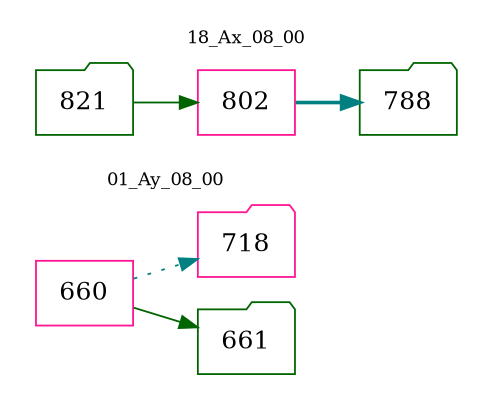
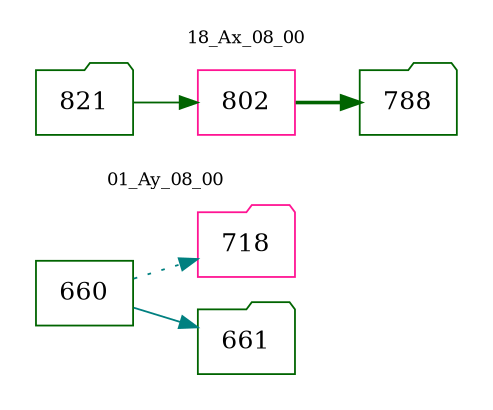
(319, 103) -> (319, 103)
(85, 293) -> (85, 293)
(157, 315) -> (157, 315)
